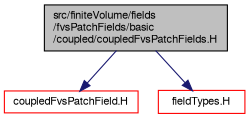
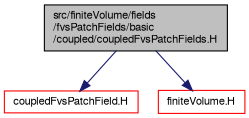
(202, 102) -> (202, 102)
